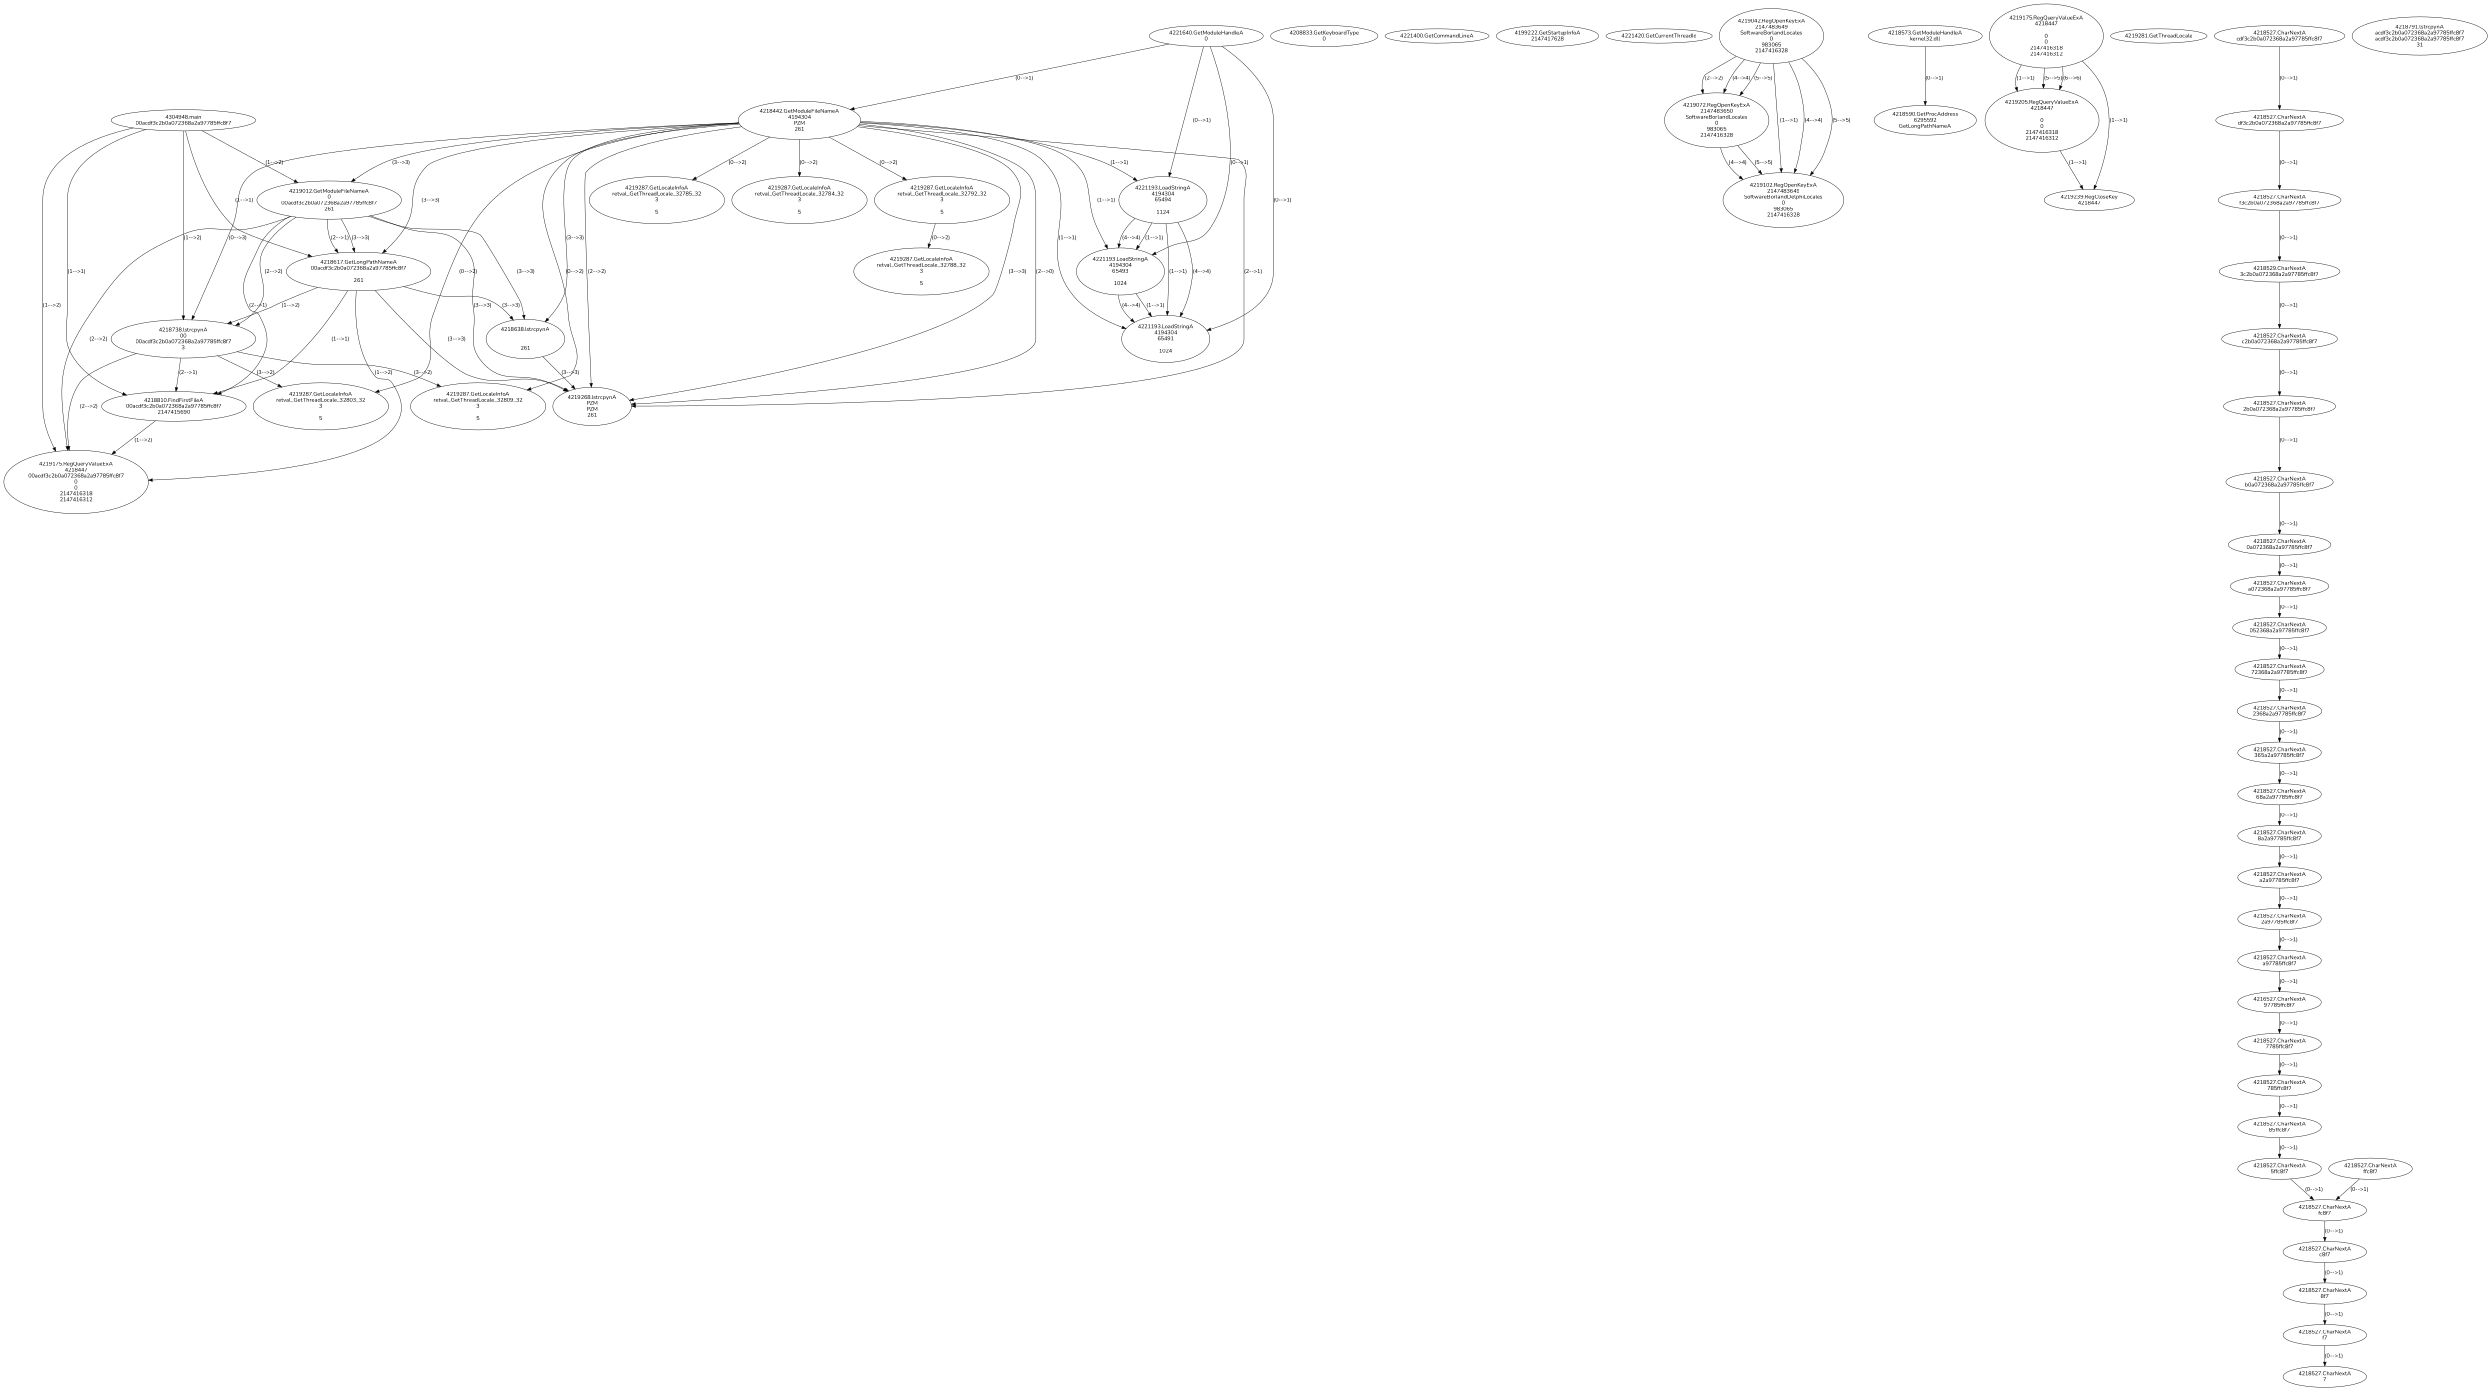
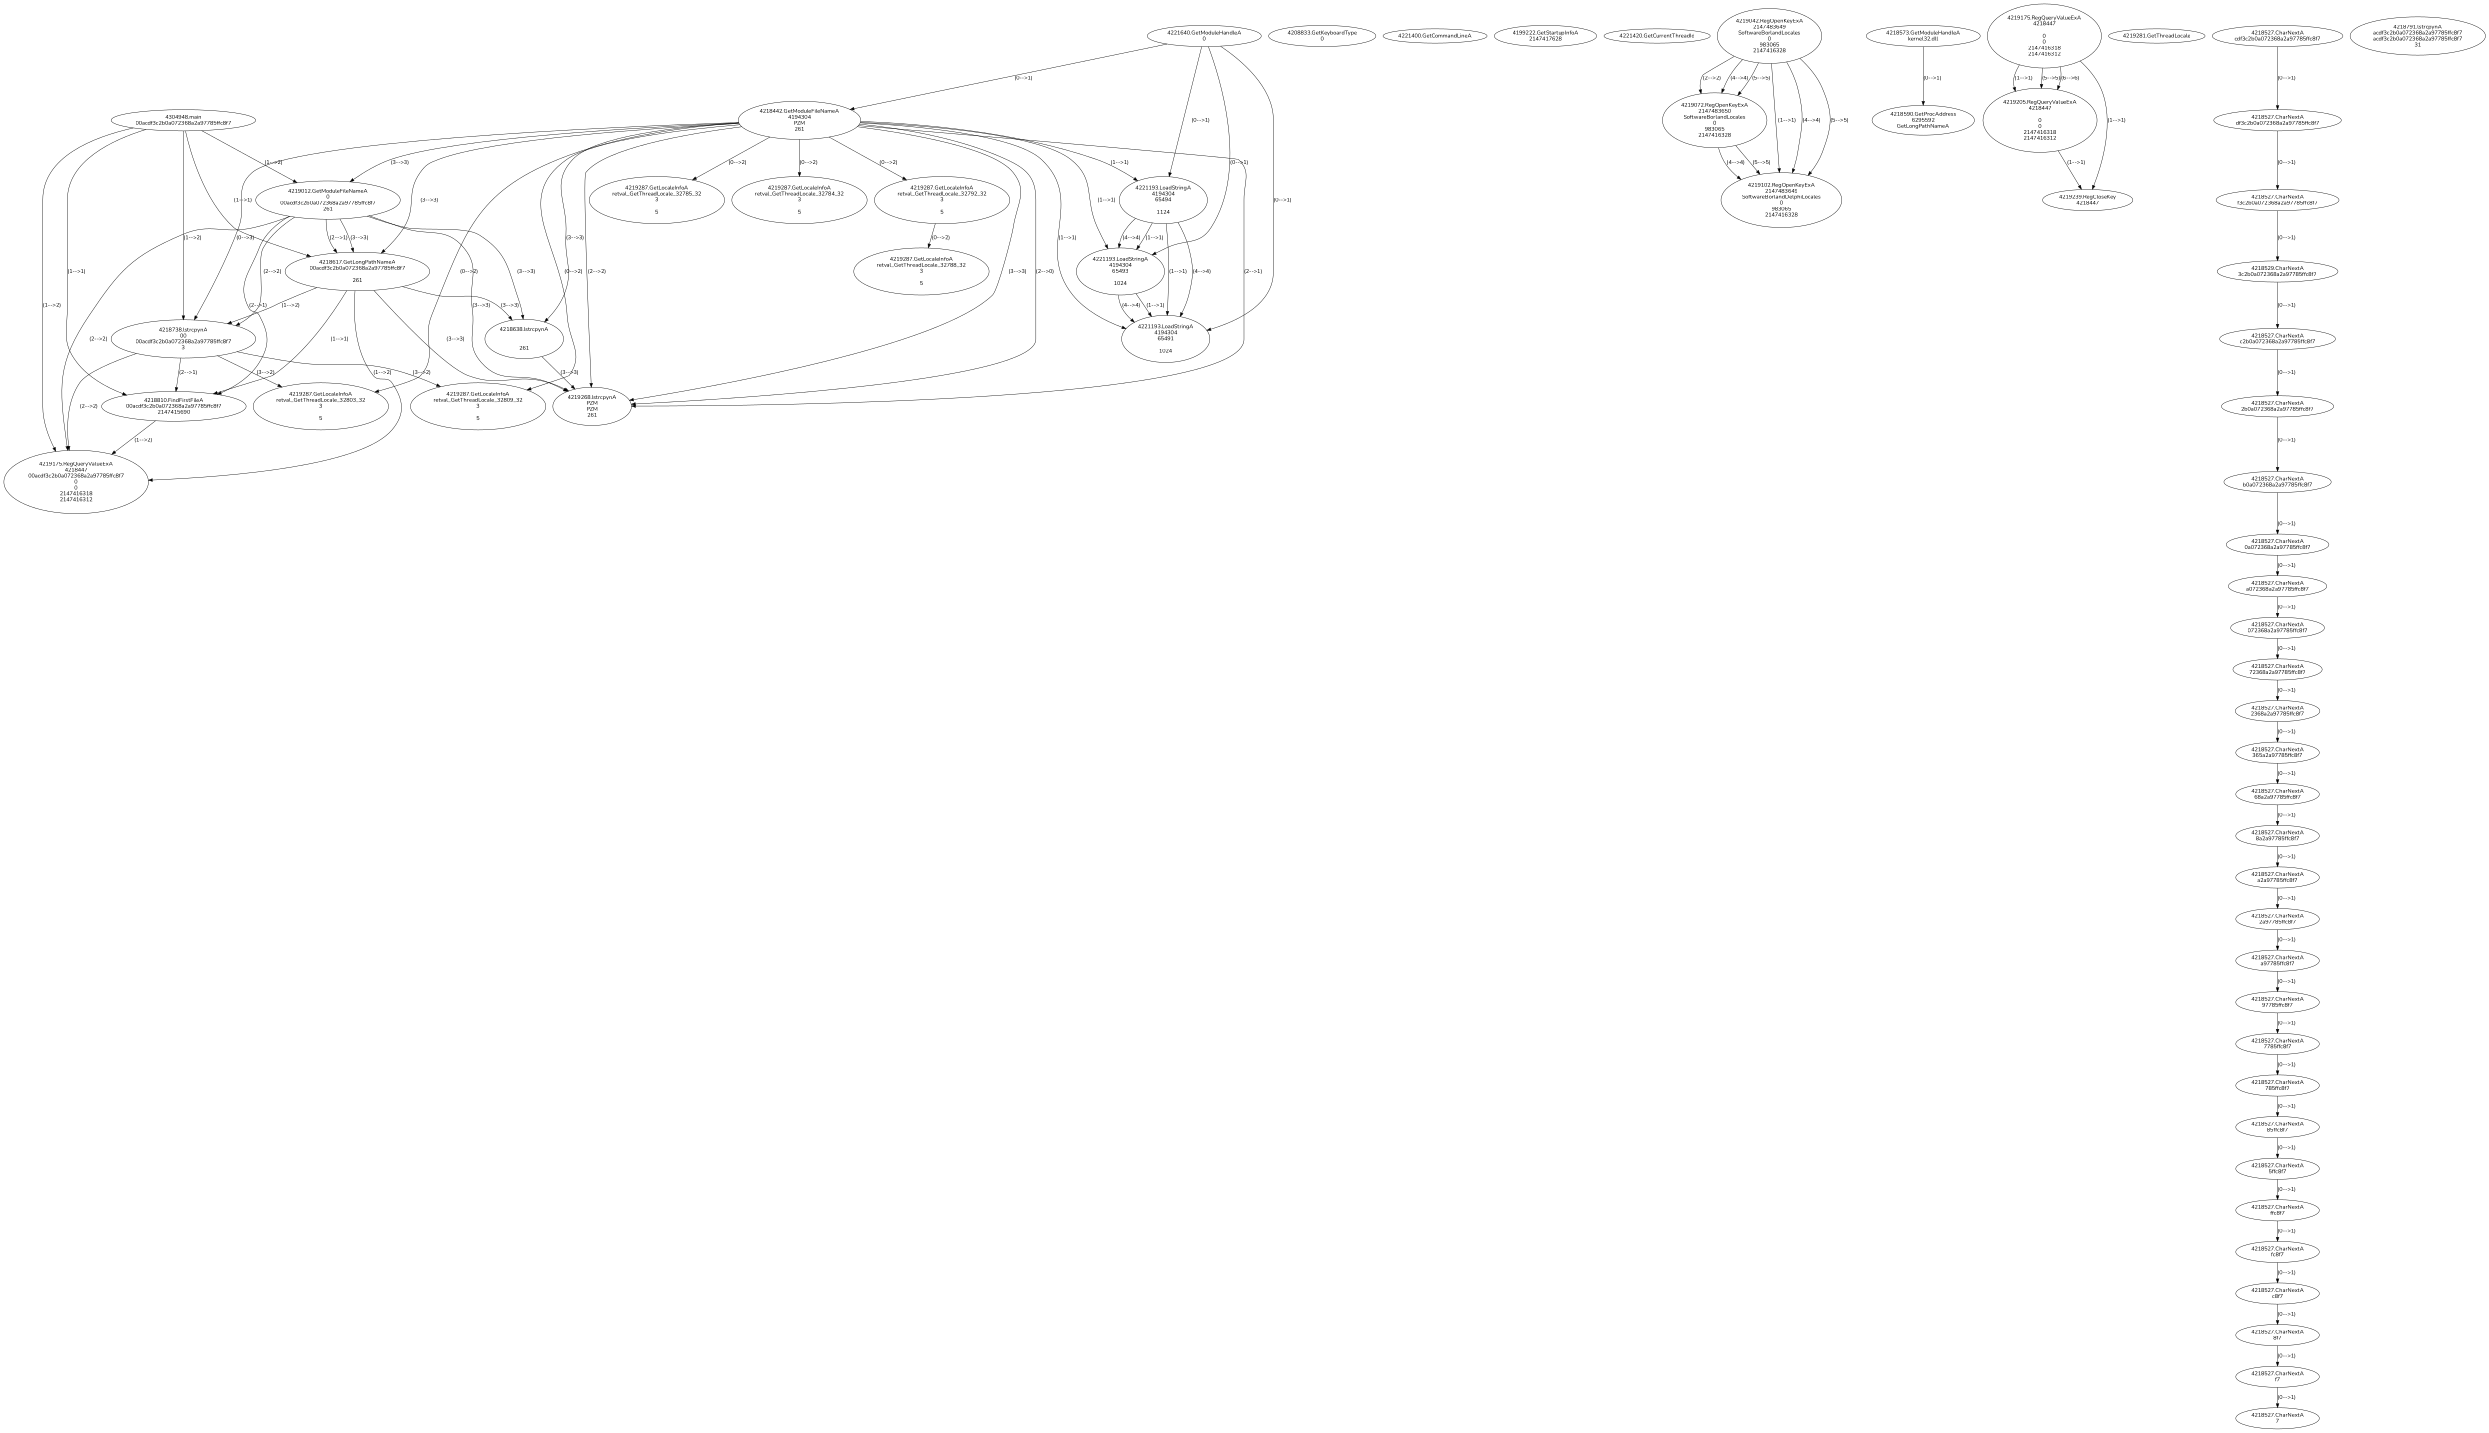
(2280, 628) -> (2278, 628)
(2280, 1002) -> (2278, 1002)
(2301, 1188) -> (2278, 1187)
